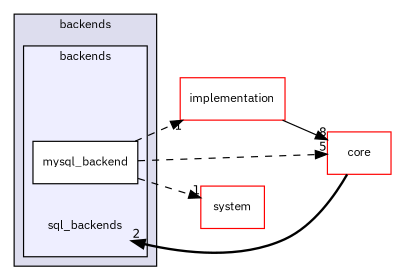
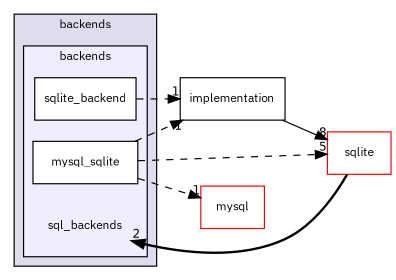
none -> (85, 99)
(233, 99) -> (233, 99)
(359, 153) -> (359, 153)
(85, 163) -> (85, 163)
(233, 207) -> (233, 207)
